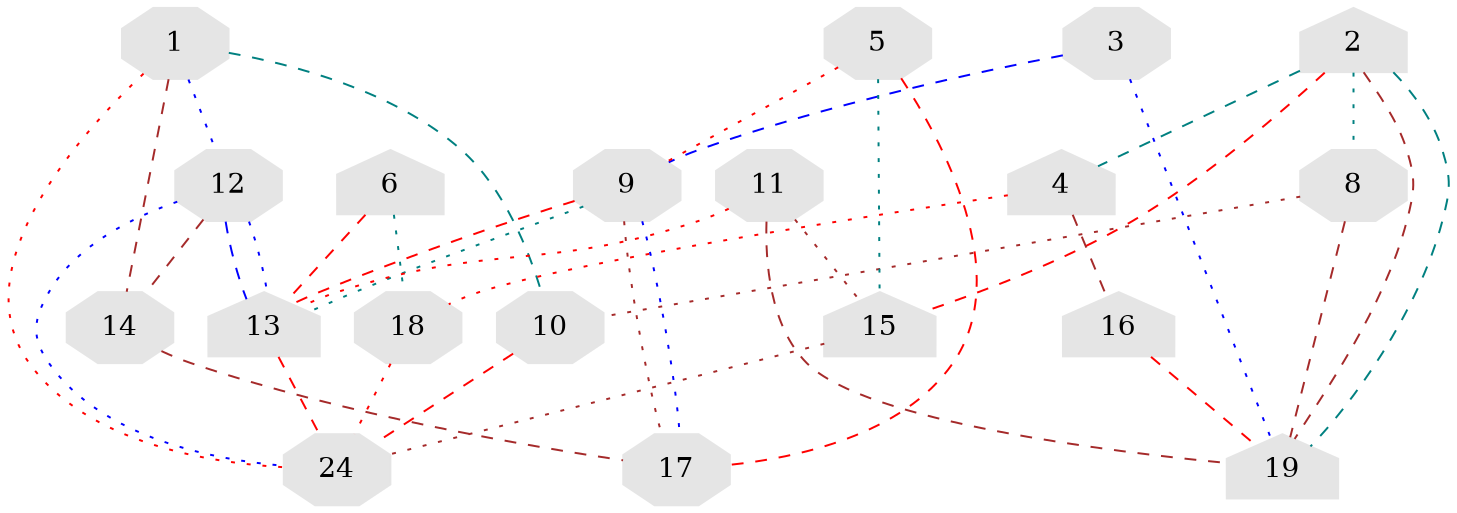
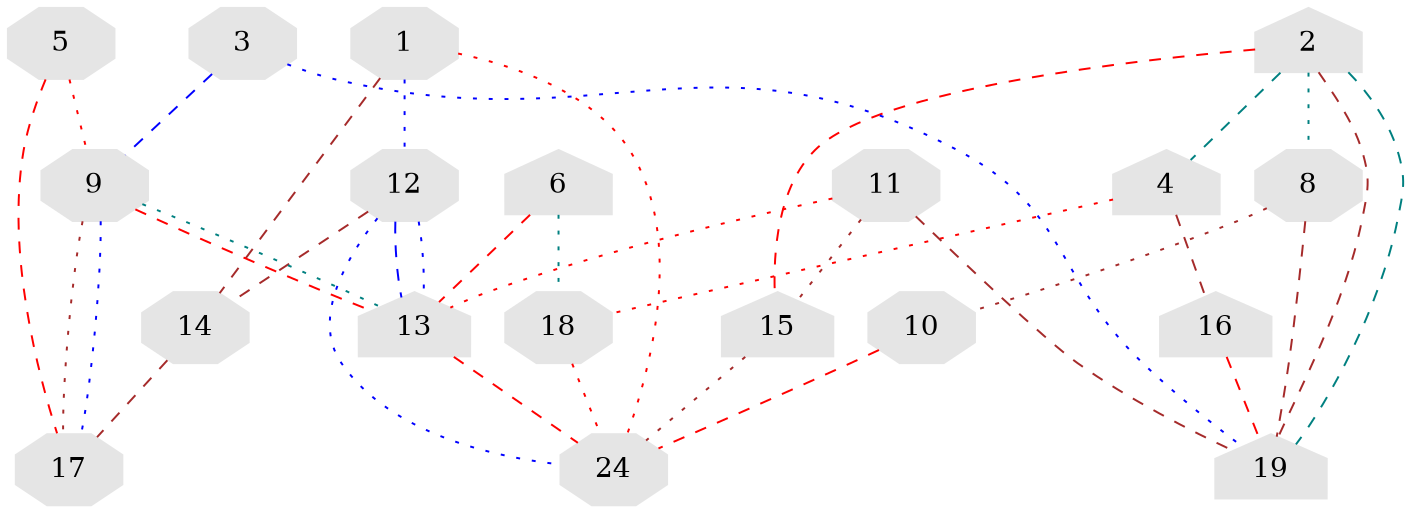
(425, 123) -> none
(879, 185) -> none
